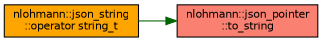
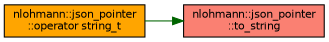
(71, 21) -> (75, 21)
